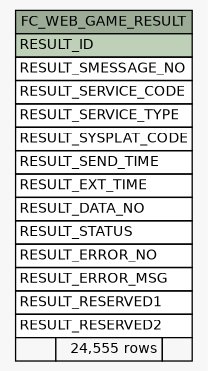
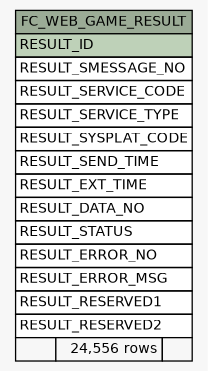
(114, 349) -> (114, 349)
